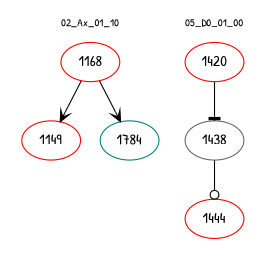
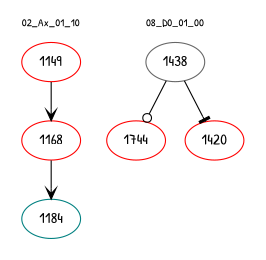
(215, 23) -> (175, 23)
(73, 96) -> (51, 96)
(215, 99) -> (194, 99)
(130, 140) -> (51, 219)
(215, 219) -> (136, 140)
